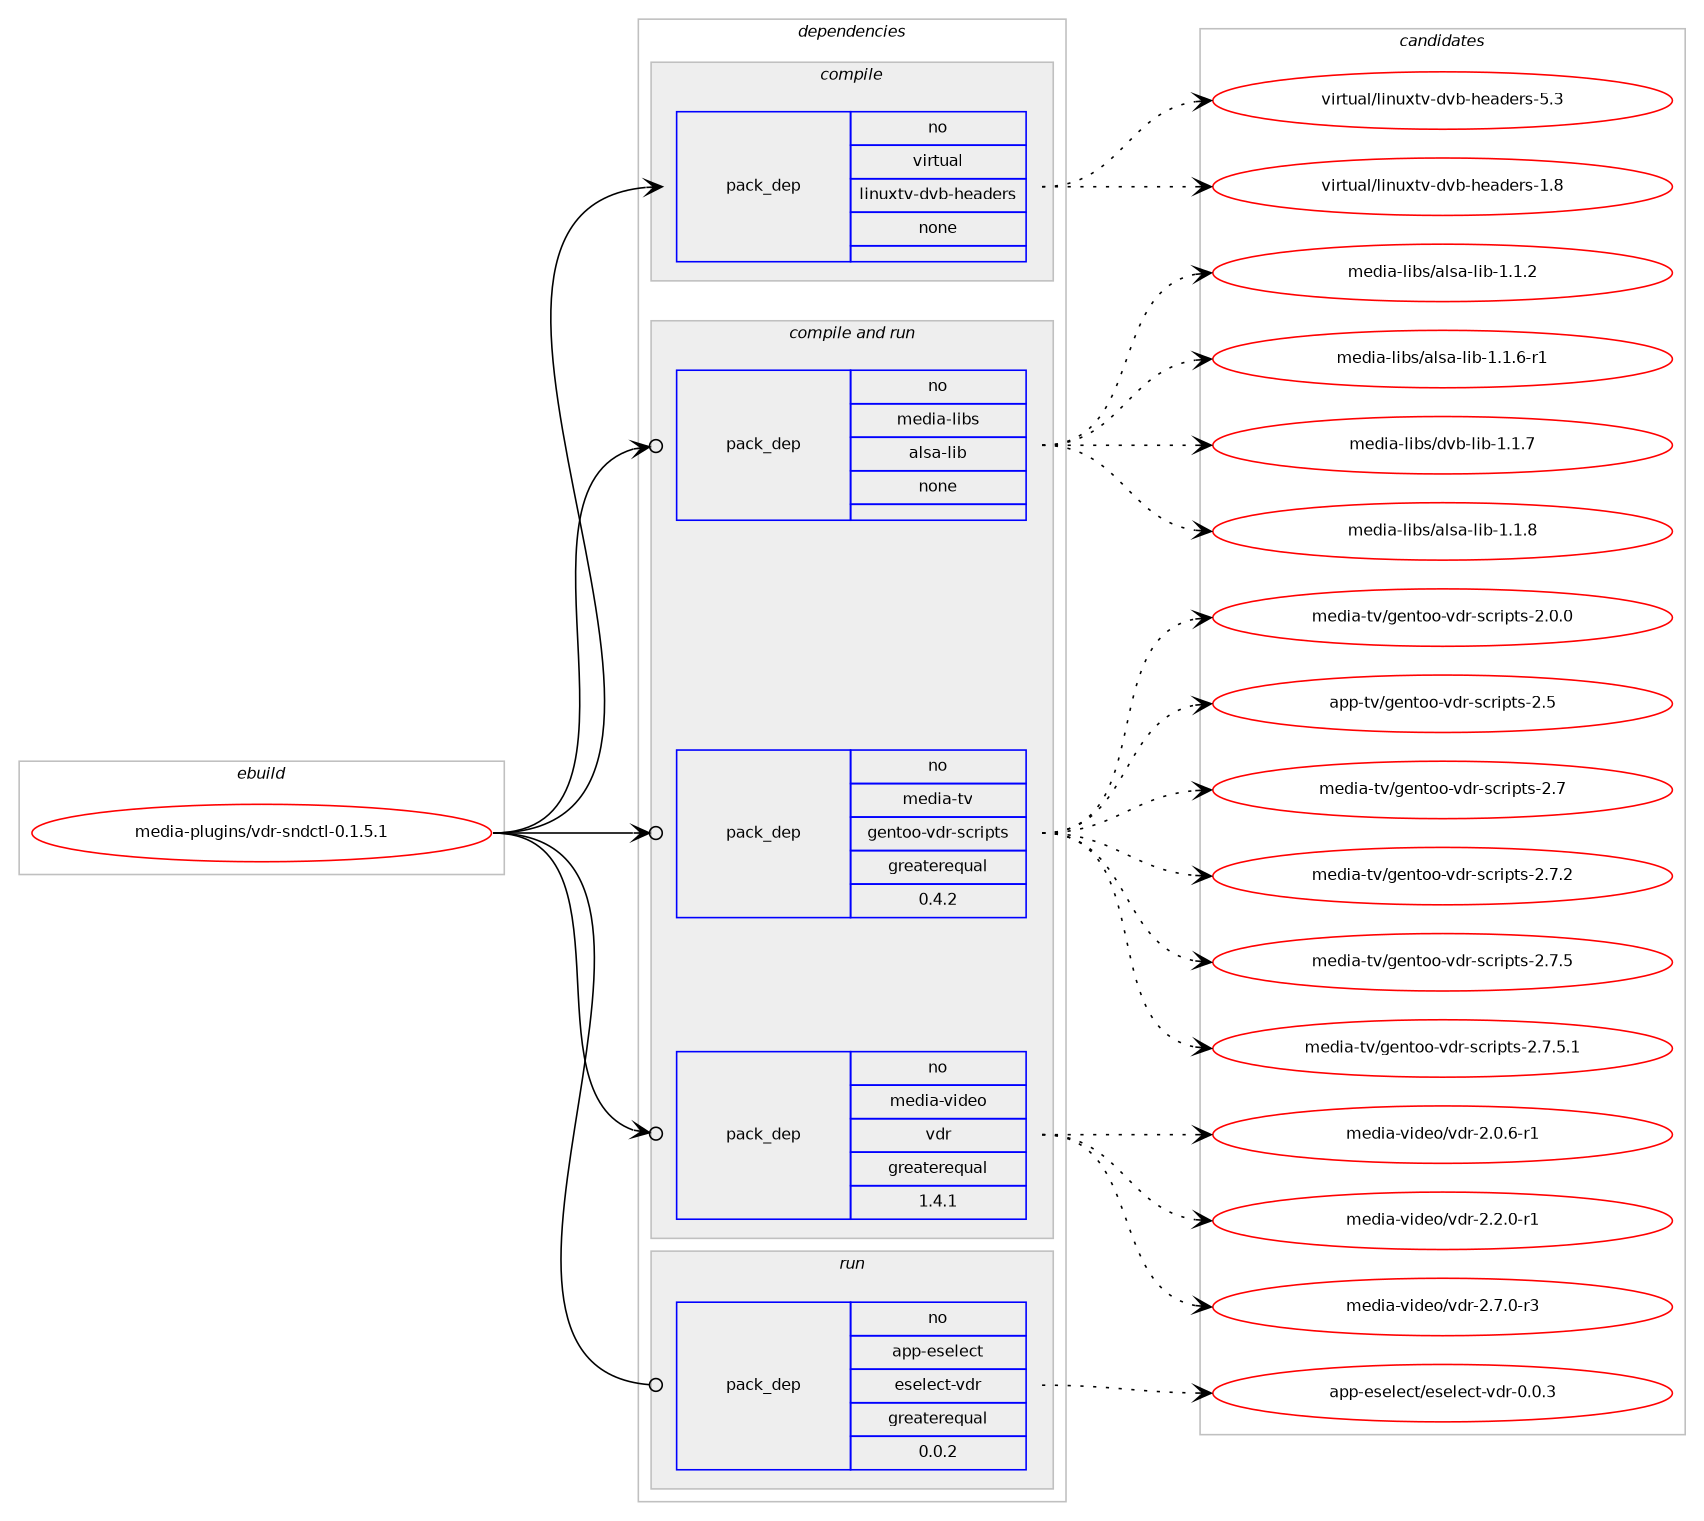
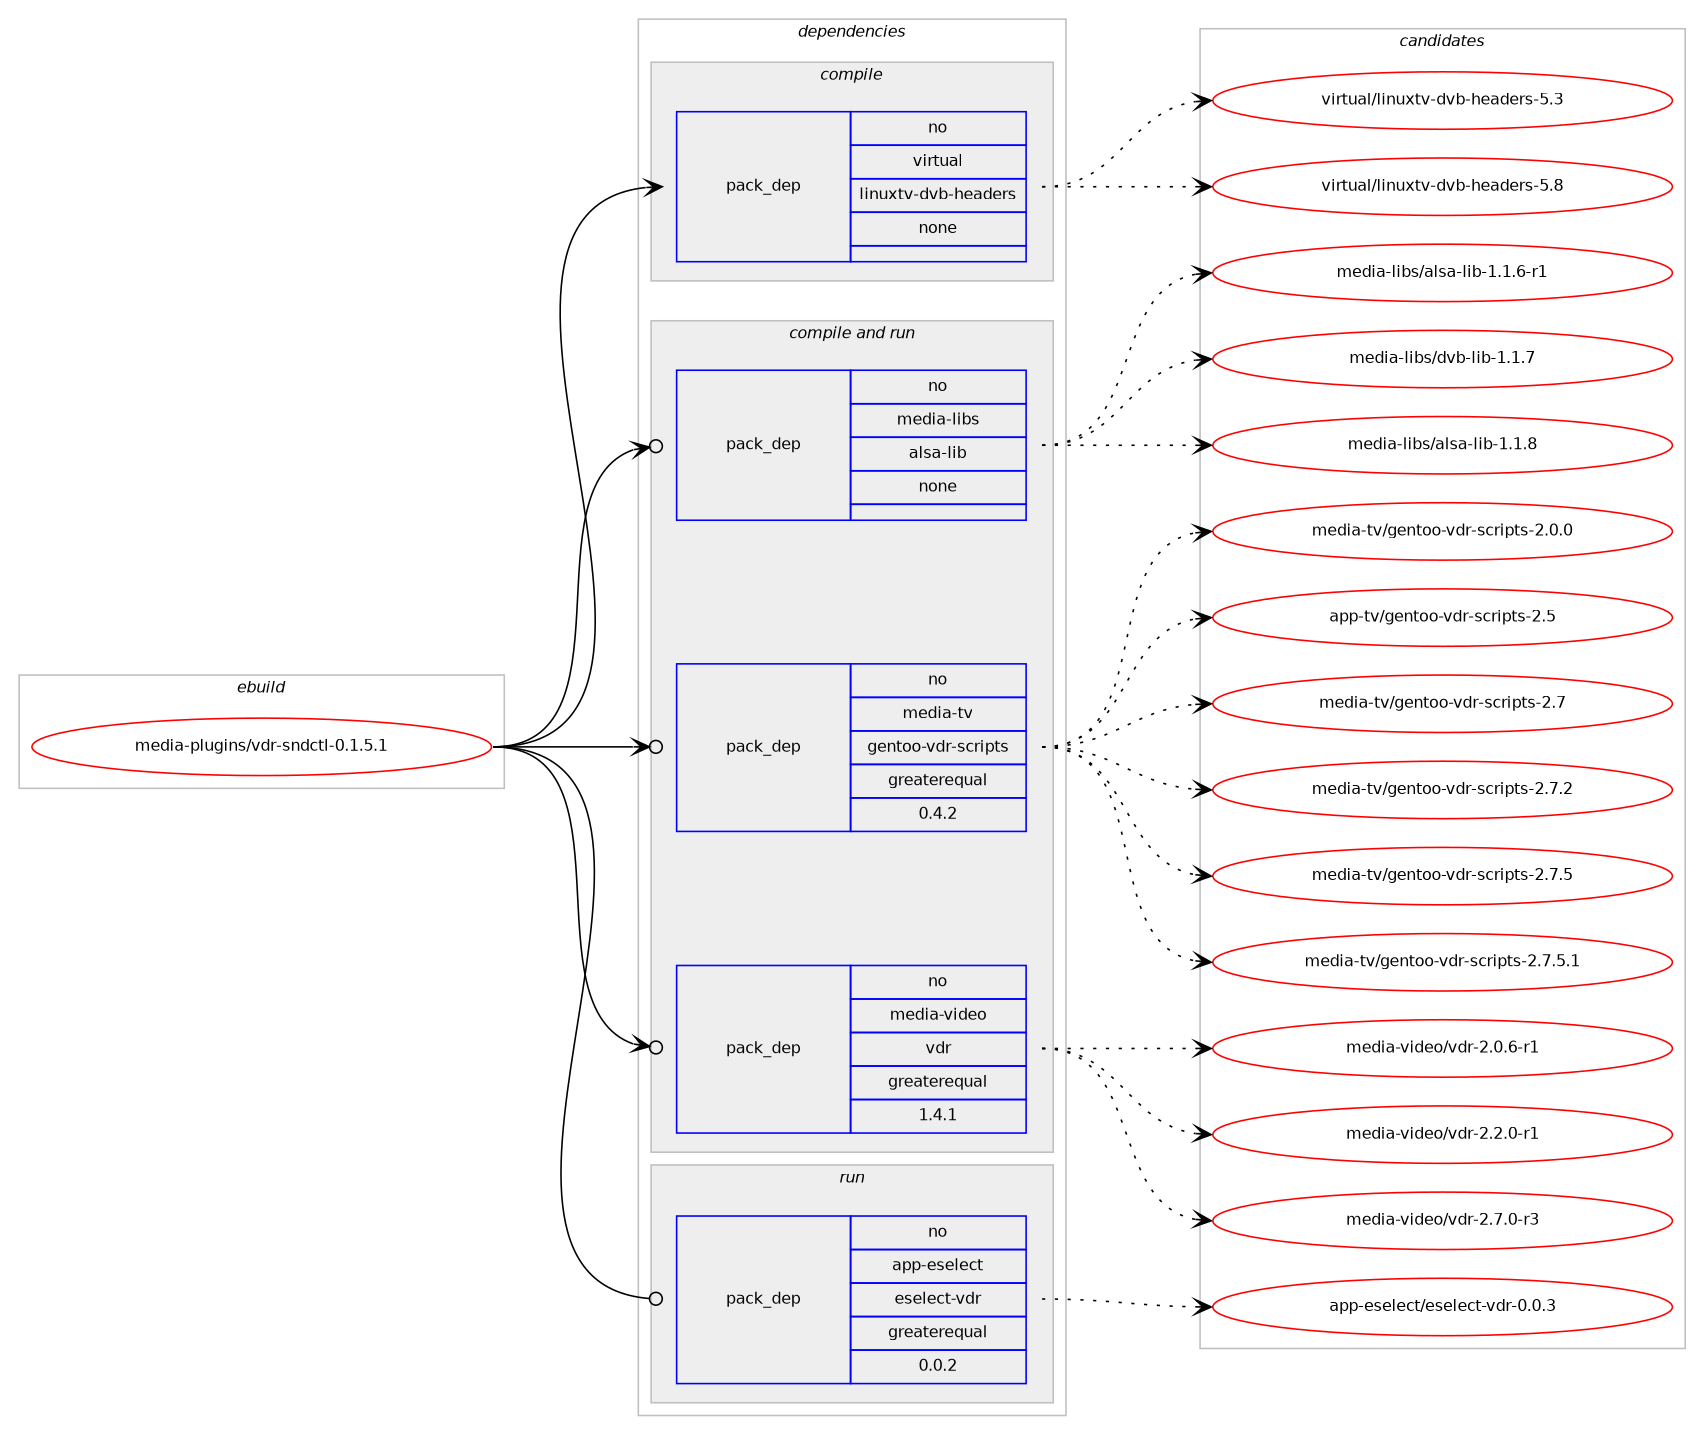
(1443, 187) -> (1443, 187)
(1443, 273) -> none
